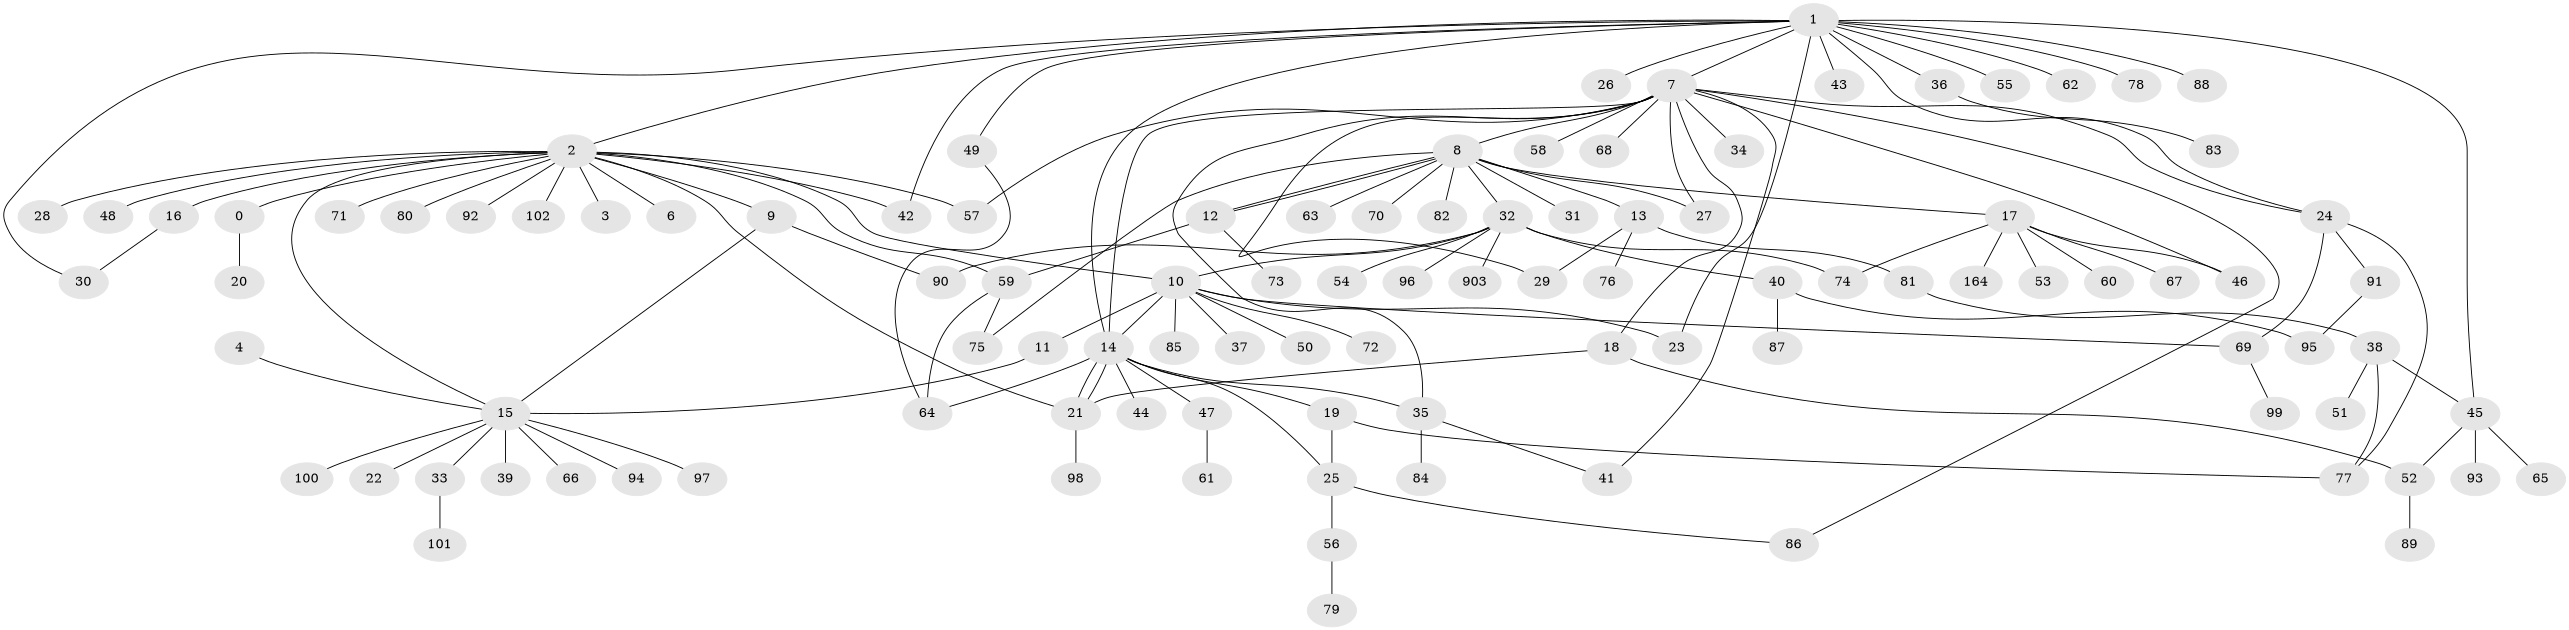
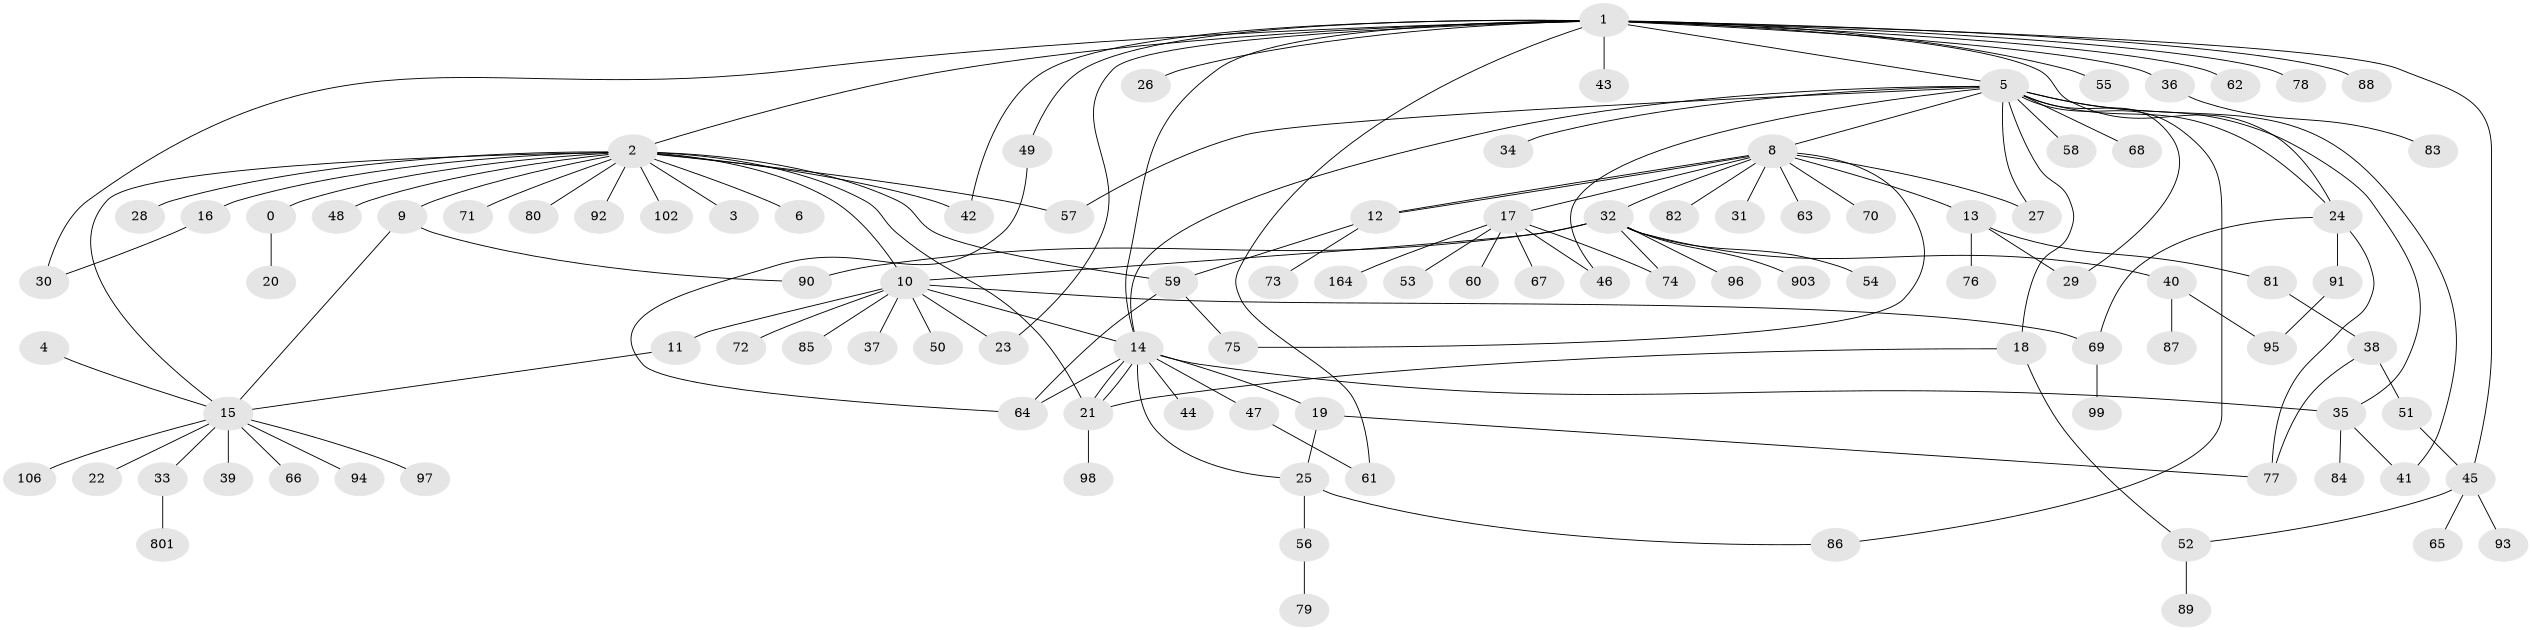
(1672, 86) -> (2004, 86)
none -> (1292, 197)
(2425, 381) -> (2439, 446)
(307, 479) -> (30, 479)
(440, 545) -> (163, 545)
